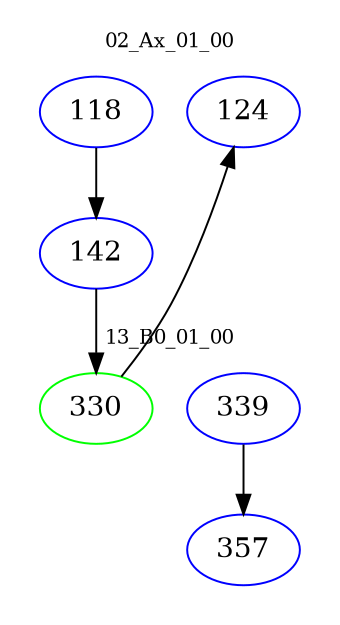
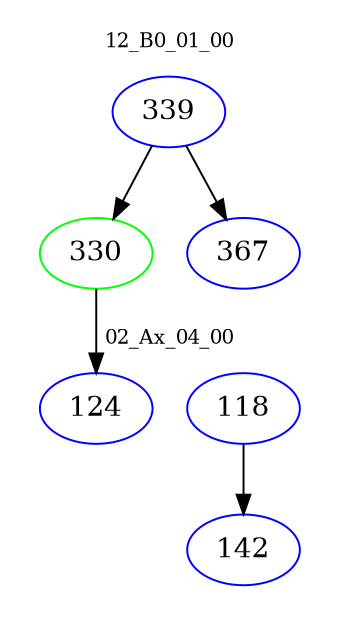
(170, 42) -> (170, 339)
(96, 332) -> (137, 173)
(170, 339) -> (170, 42)
(244, 550) -> (244, 253)
